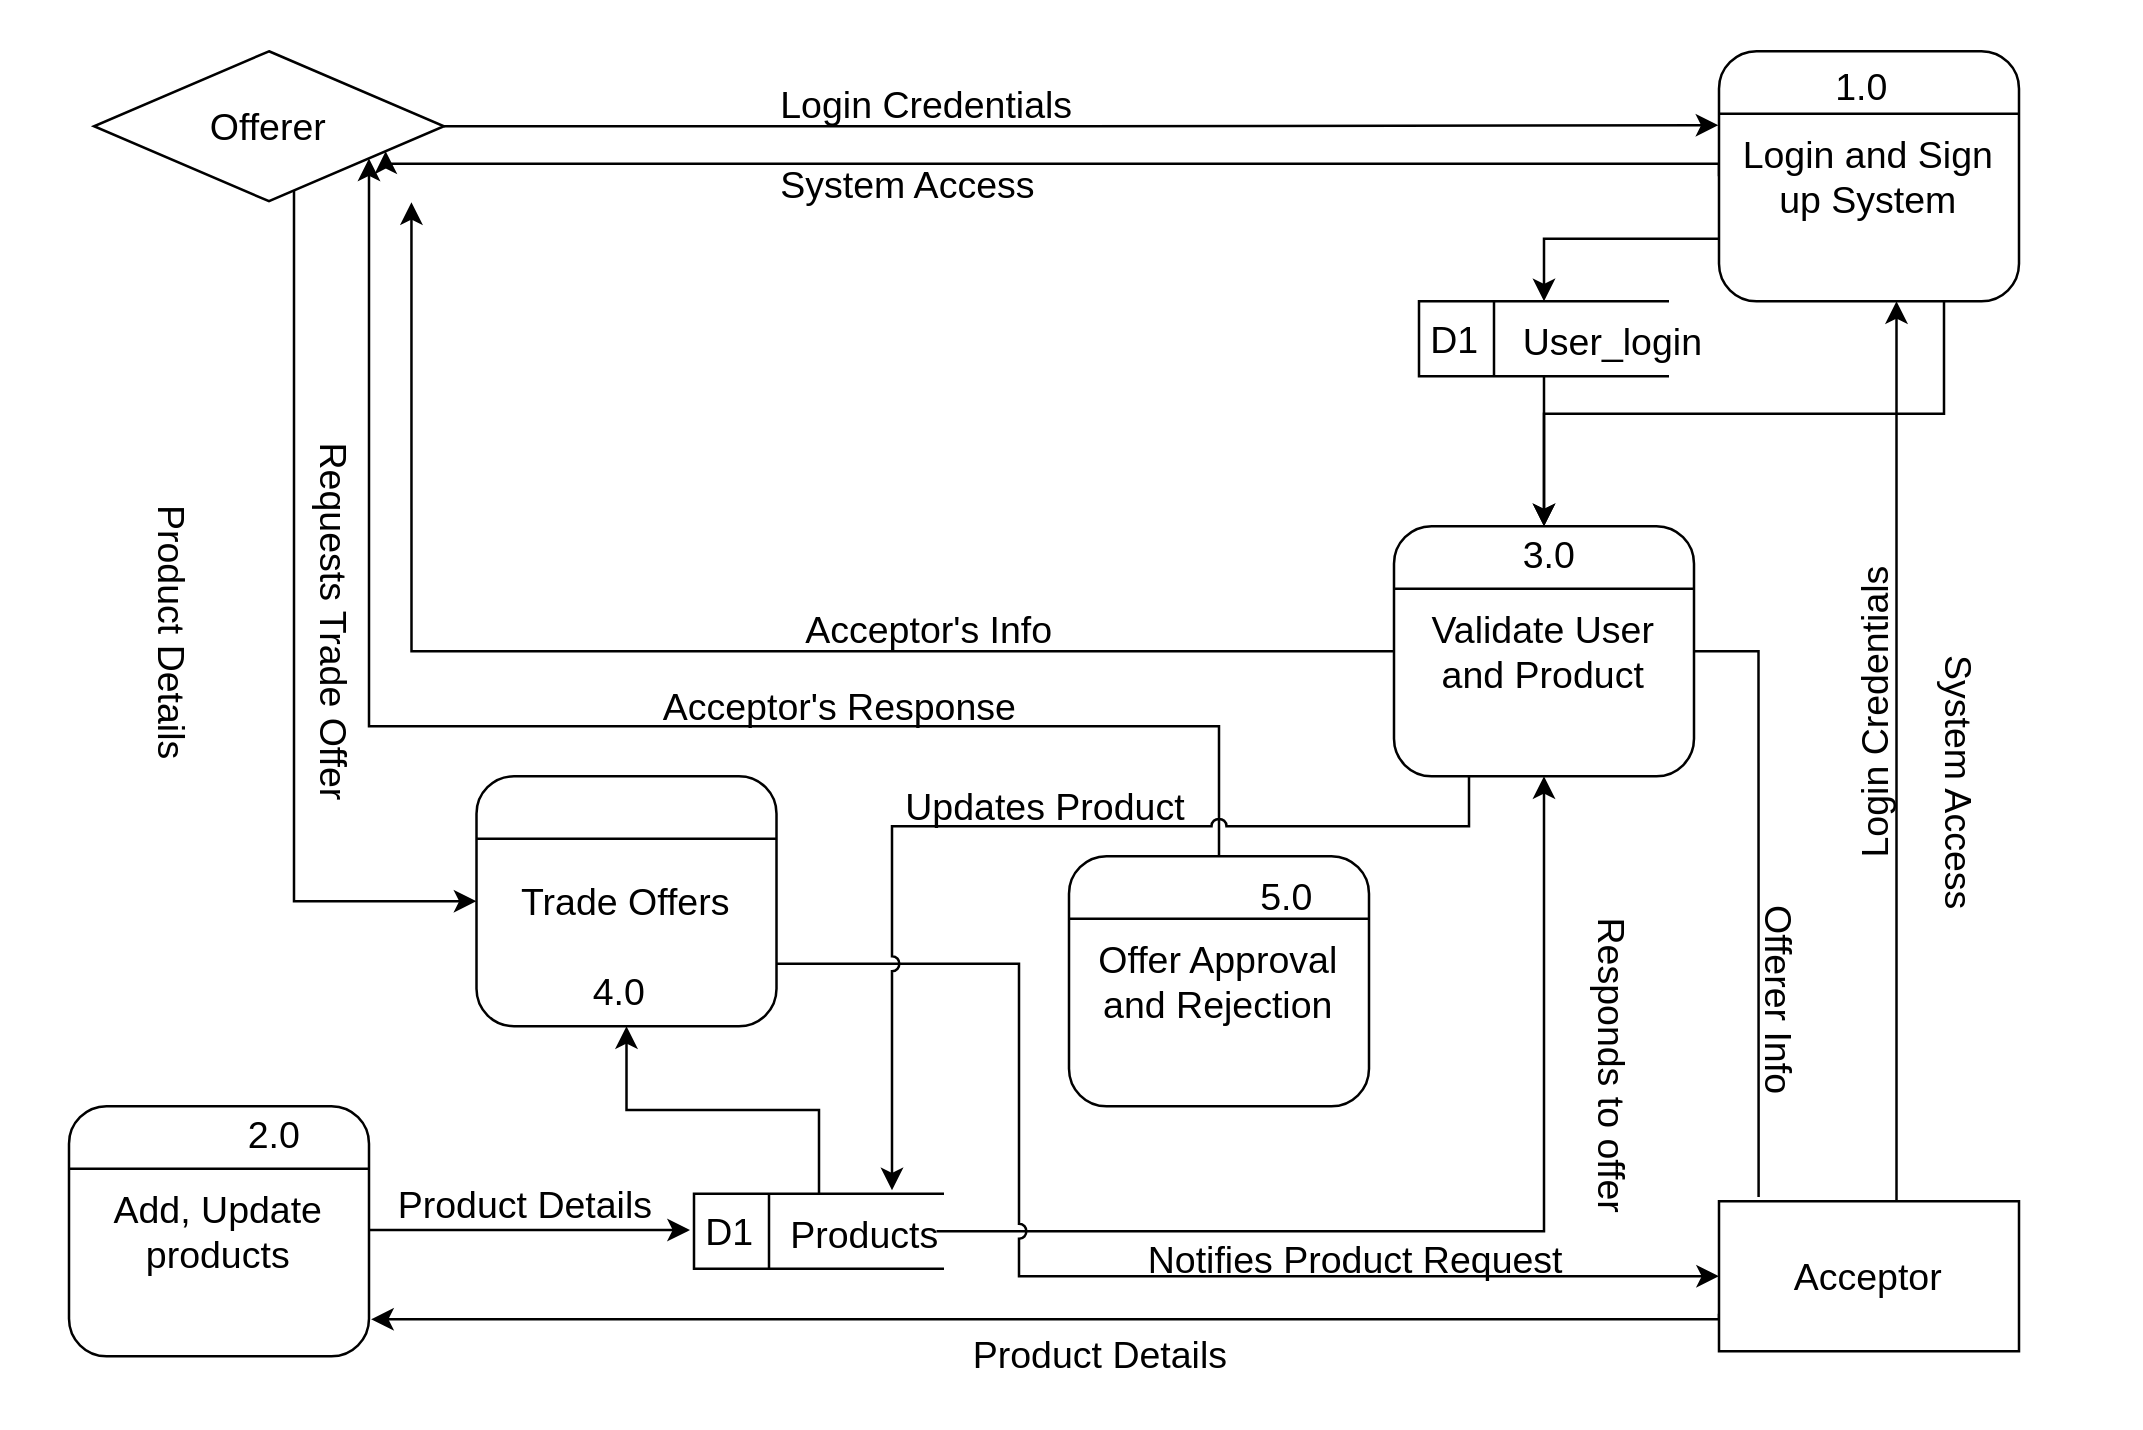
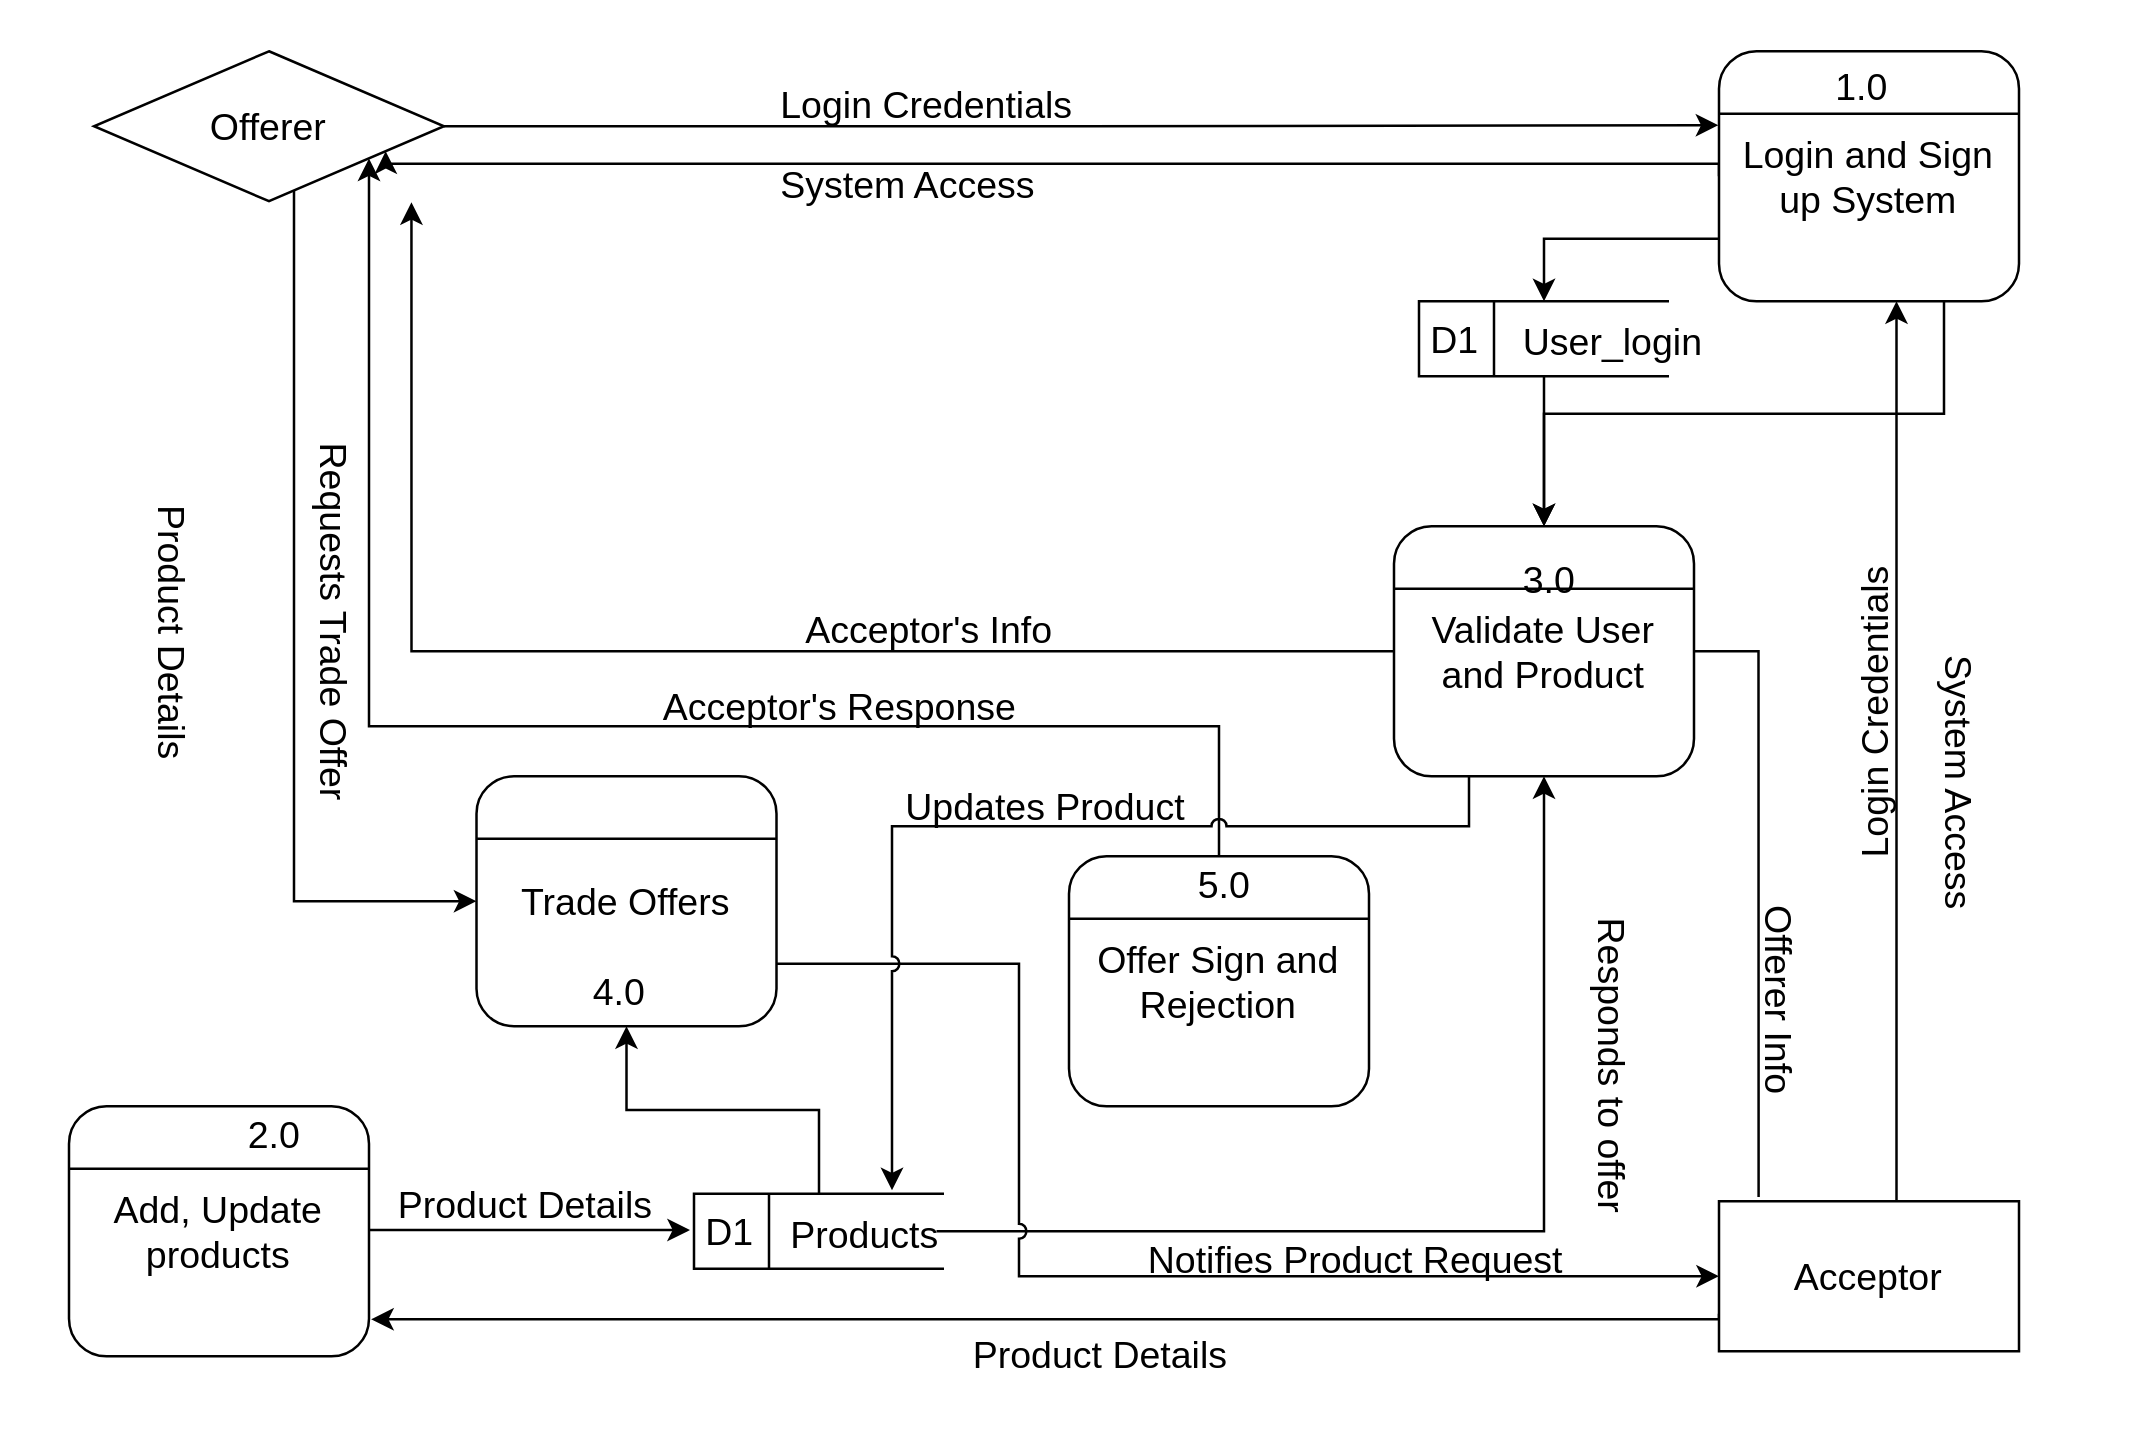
(1556, 551) -> (1556, 576)
(1294, 894) -> (1231, 881)
(1219, 981) -> (1219, 981)
